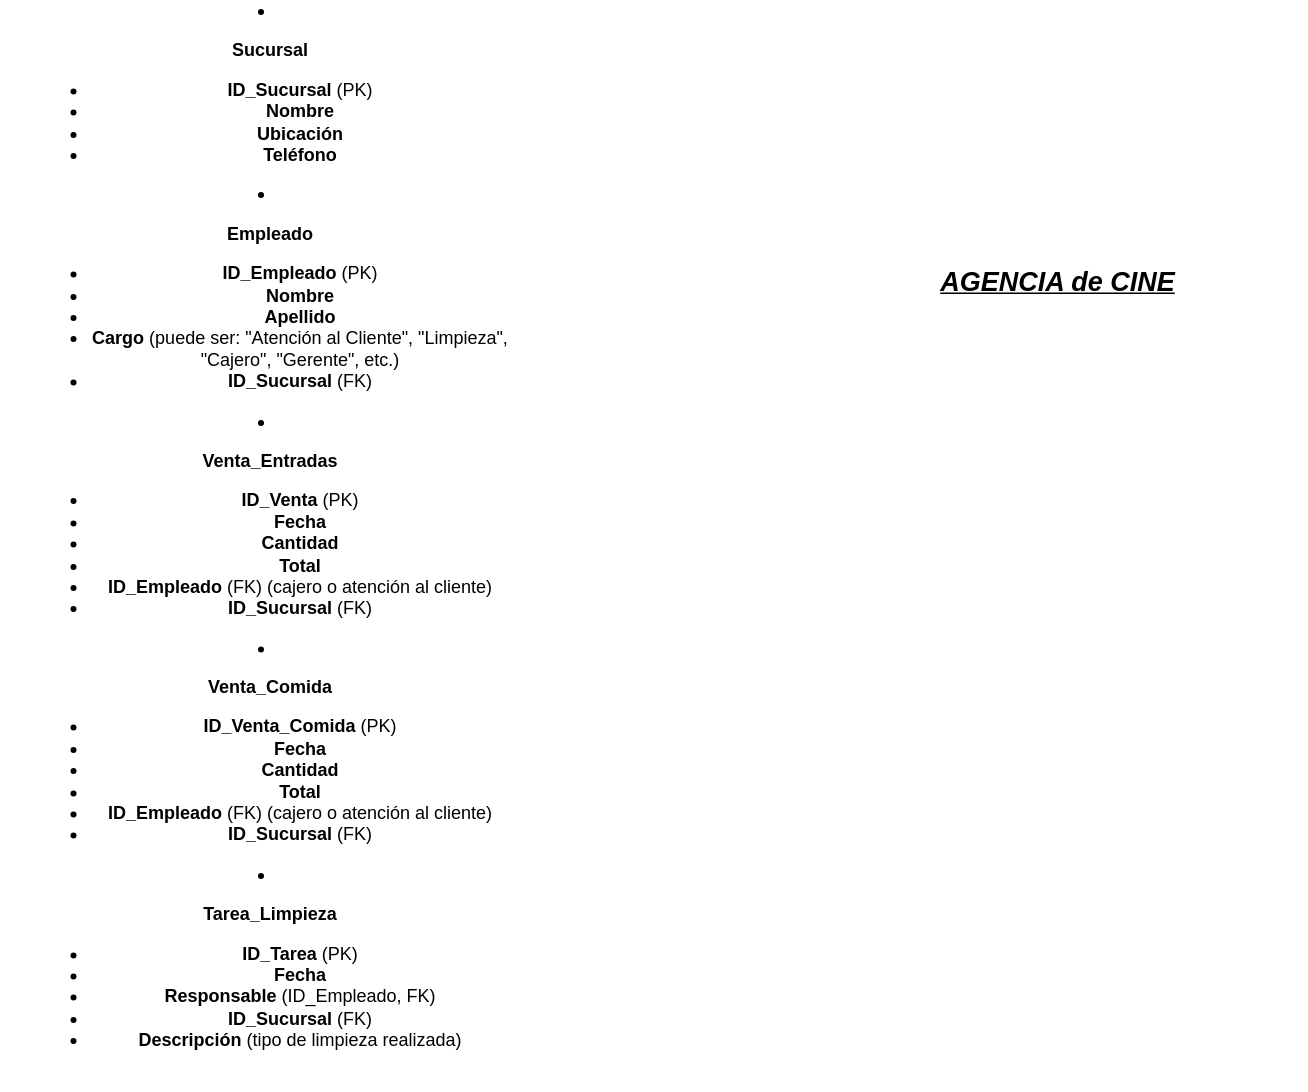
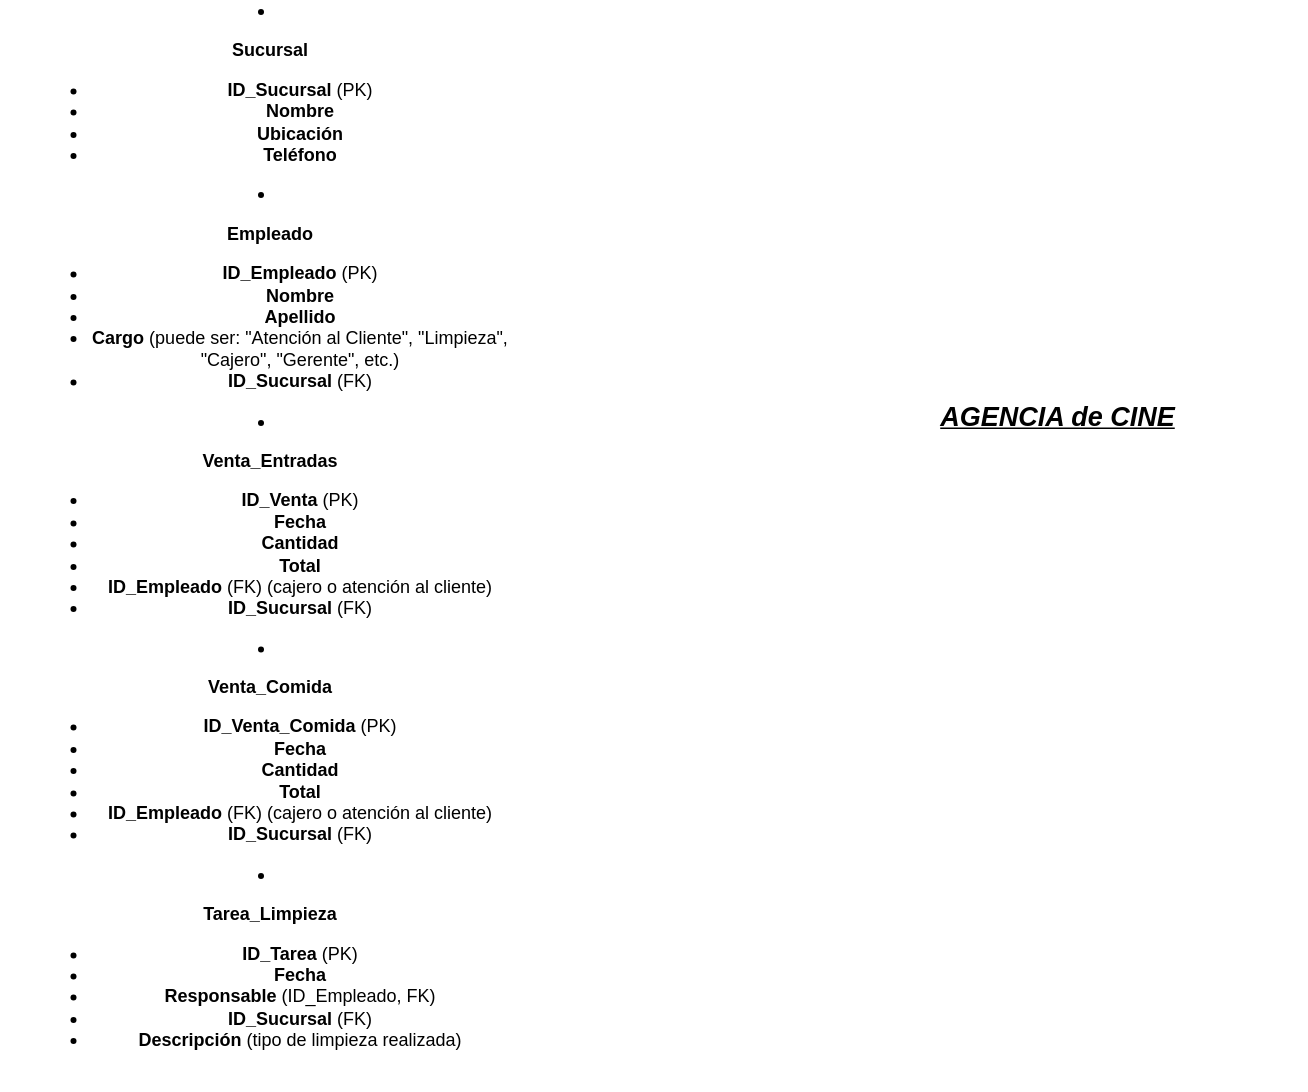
(1058, 283) -> (1058, 418)
